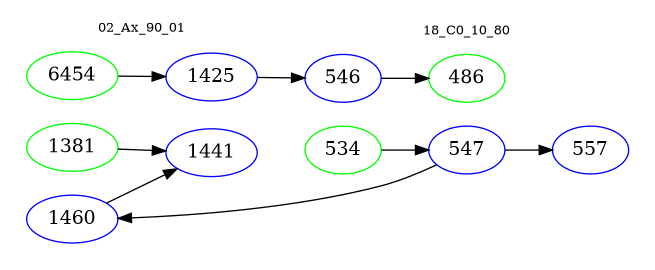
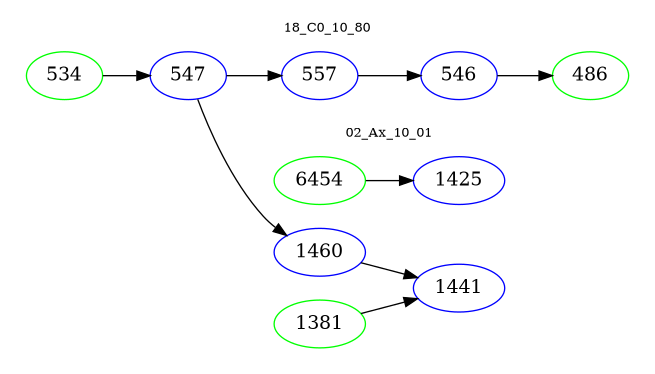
(142, 29) -> (389, 133)
(276, 78) -> (383, 76)
